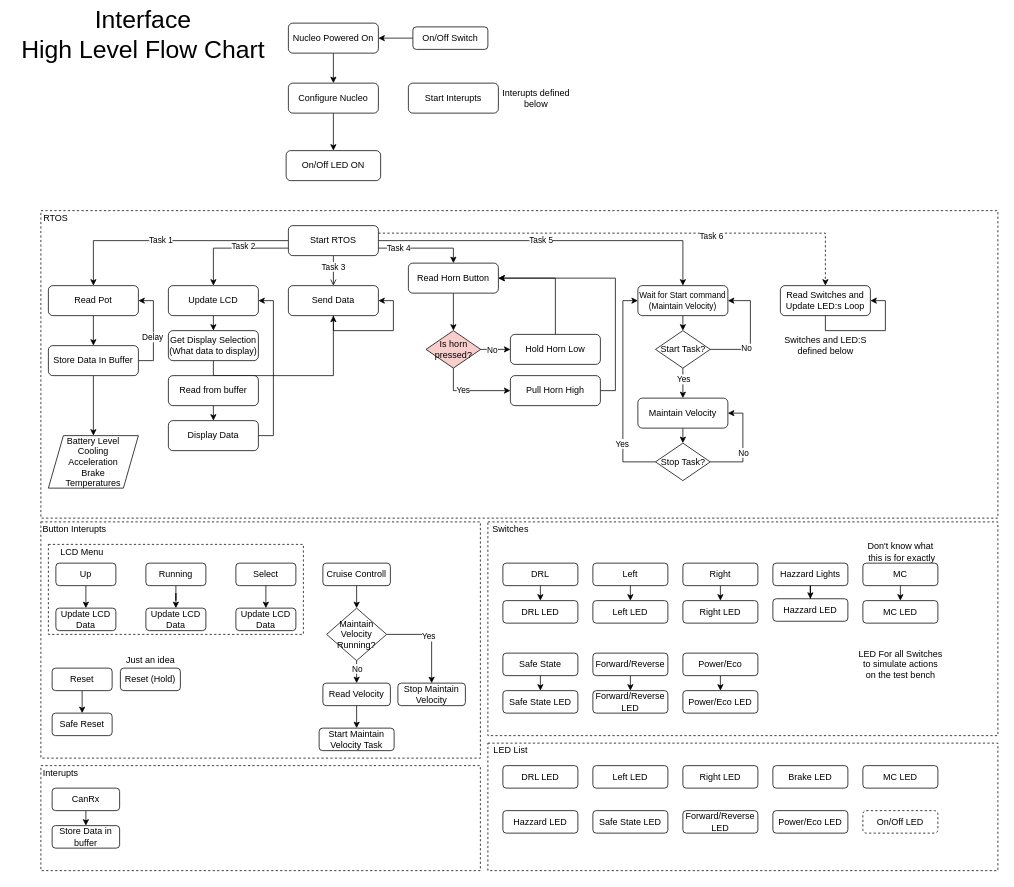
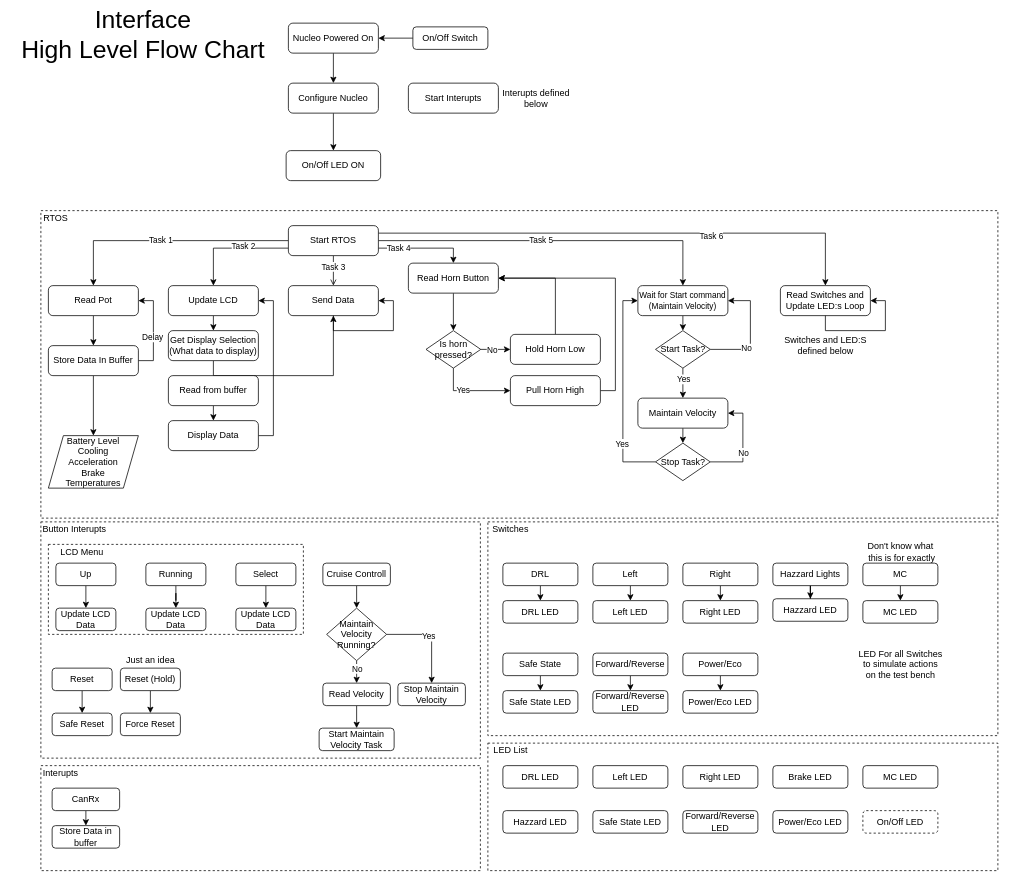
(539, 233) -> (539, 233)
(453, 349) -> (453, 349)
none -> (150, 699)
none -> (150, 724)
